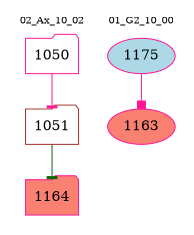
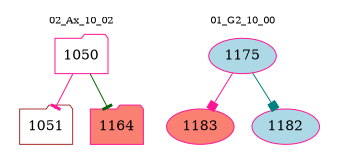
(141, 127) -> (200, 127)
none -> (286, 127)
(52, 160) -> (98, 89)
